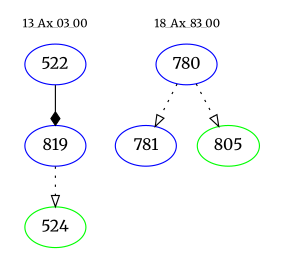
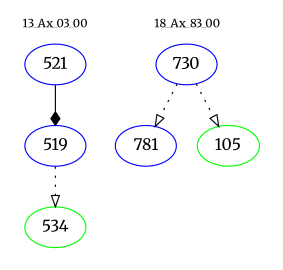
(55, 64) -> (55, 64)
(187, 64) -> (187, 64)
(55, 146) -> (55, 146)
(228, 146) -> (228, 146)
(55, 227) -> (55, 227)
